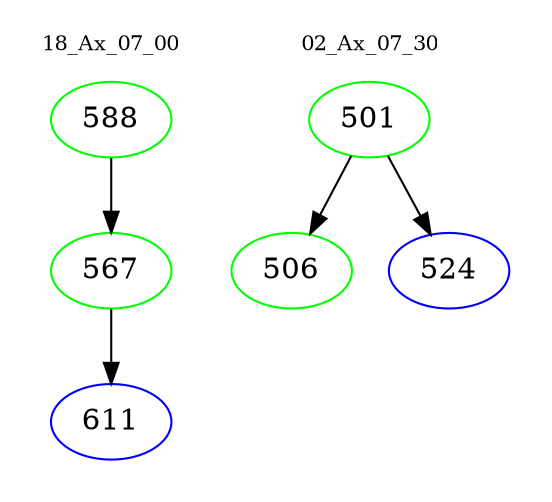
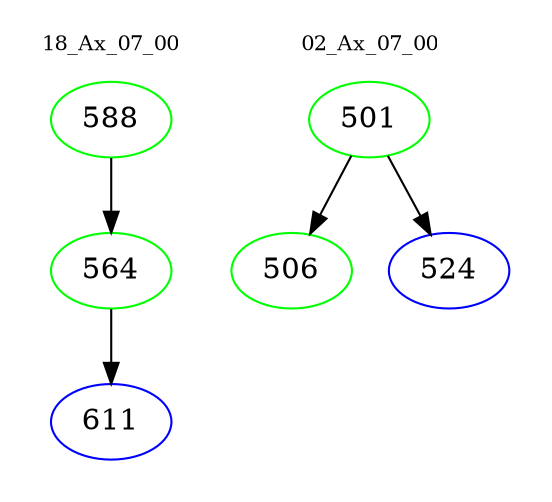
(370, 45) -> (370, 45)
(111, 271) -> (111, 271)
